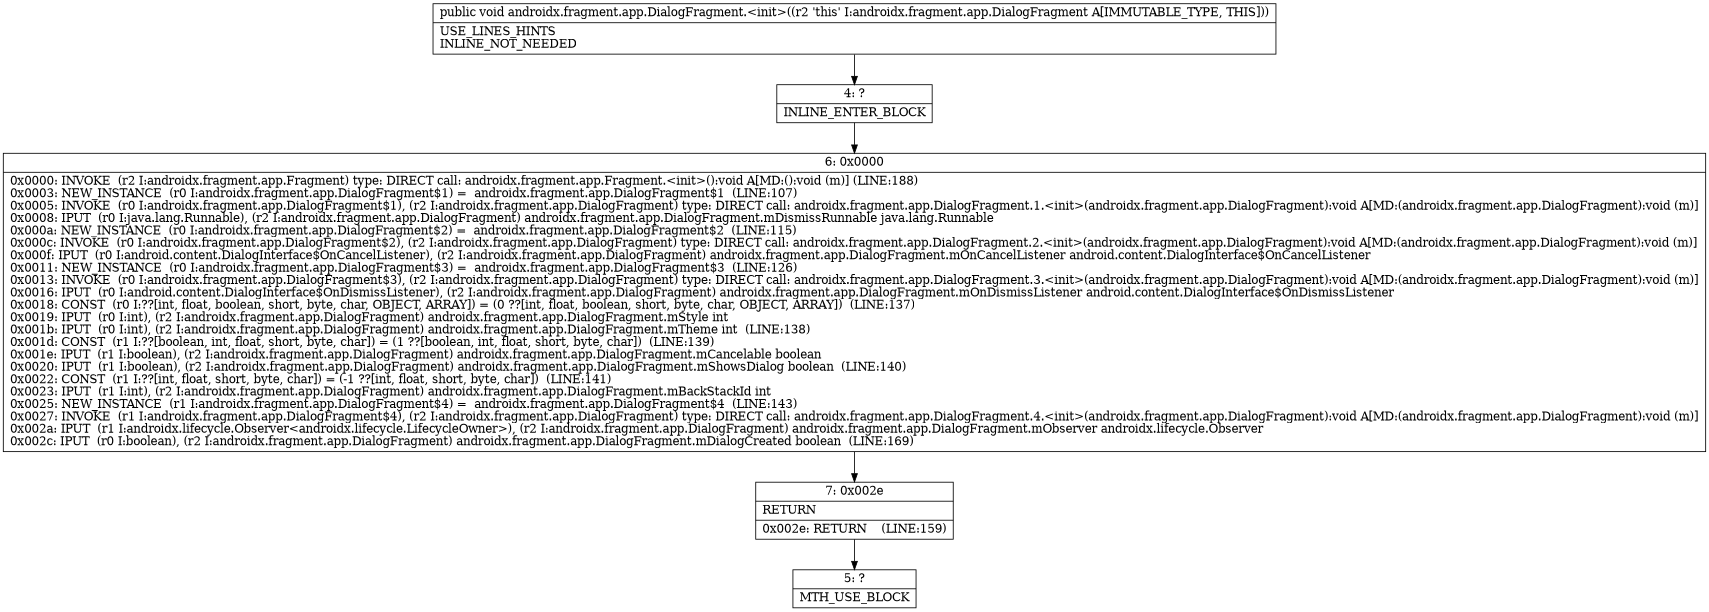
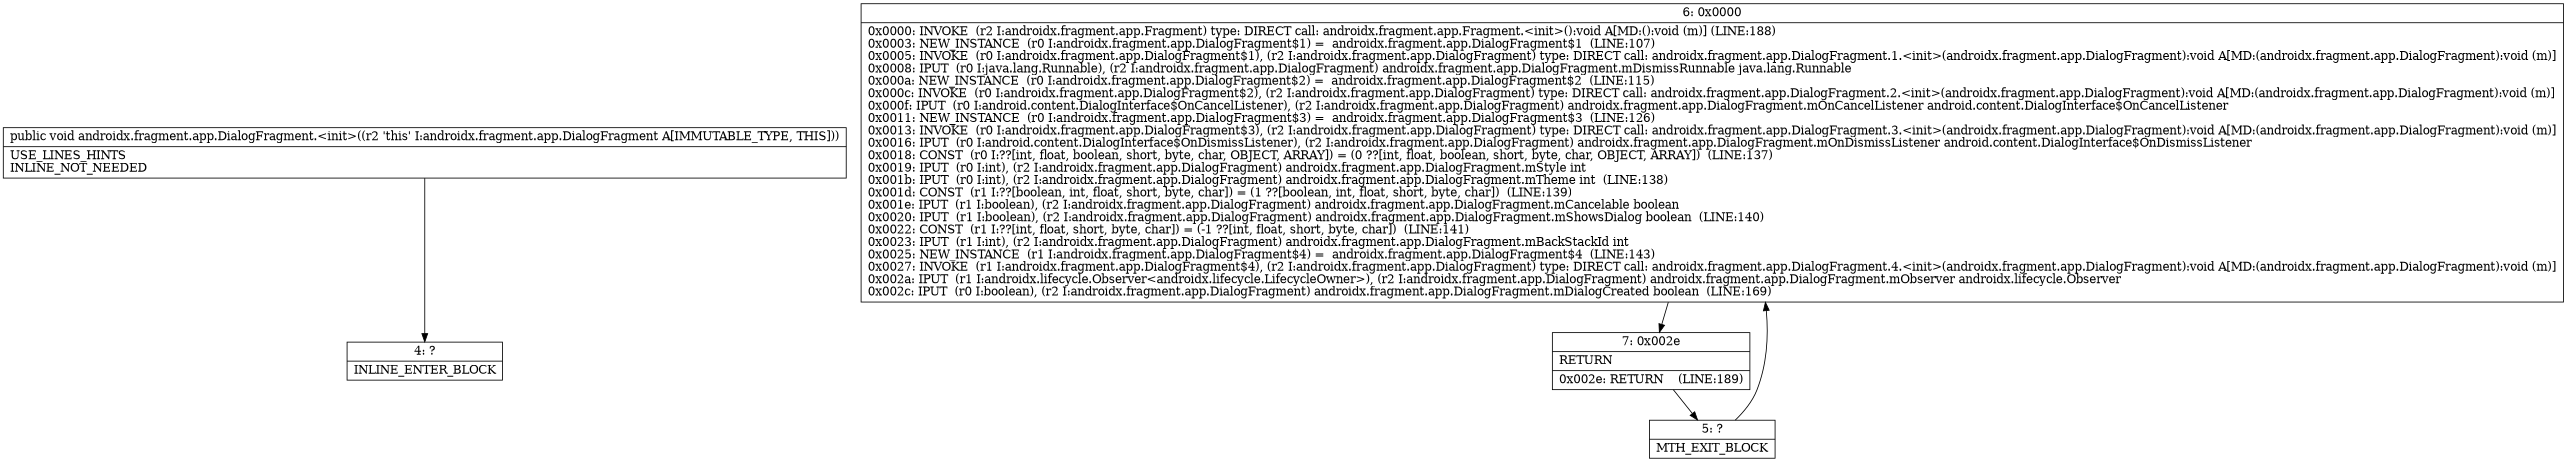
(854, 134) -> (1763, 369)
(854, 529) -> (1651, 380)
(854, 598) -> (1712, 448)
